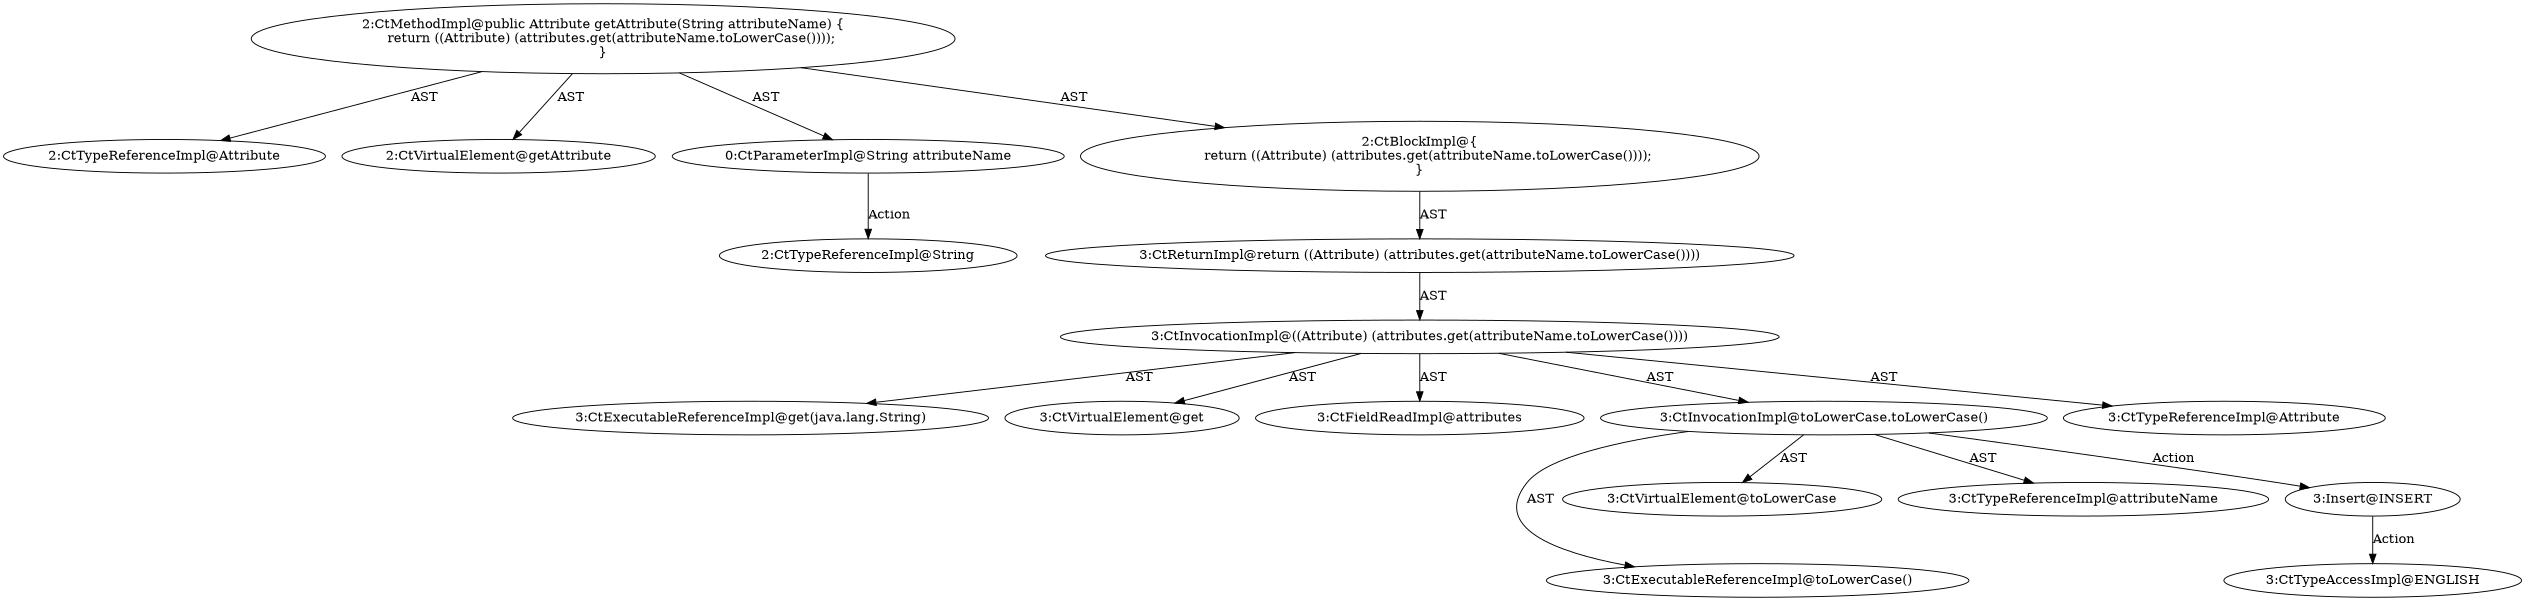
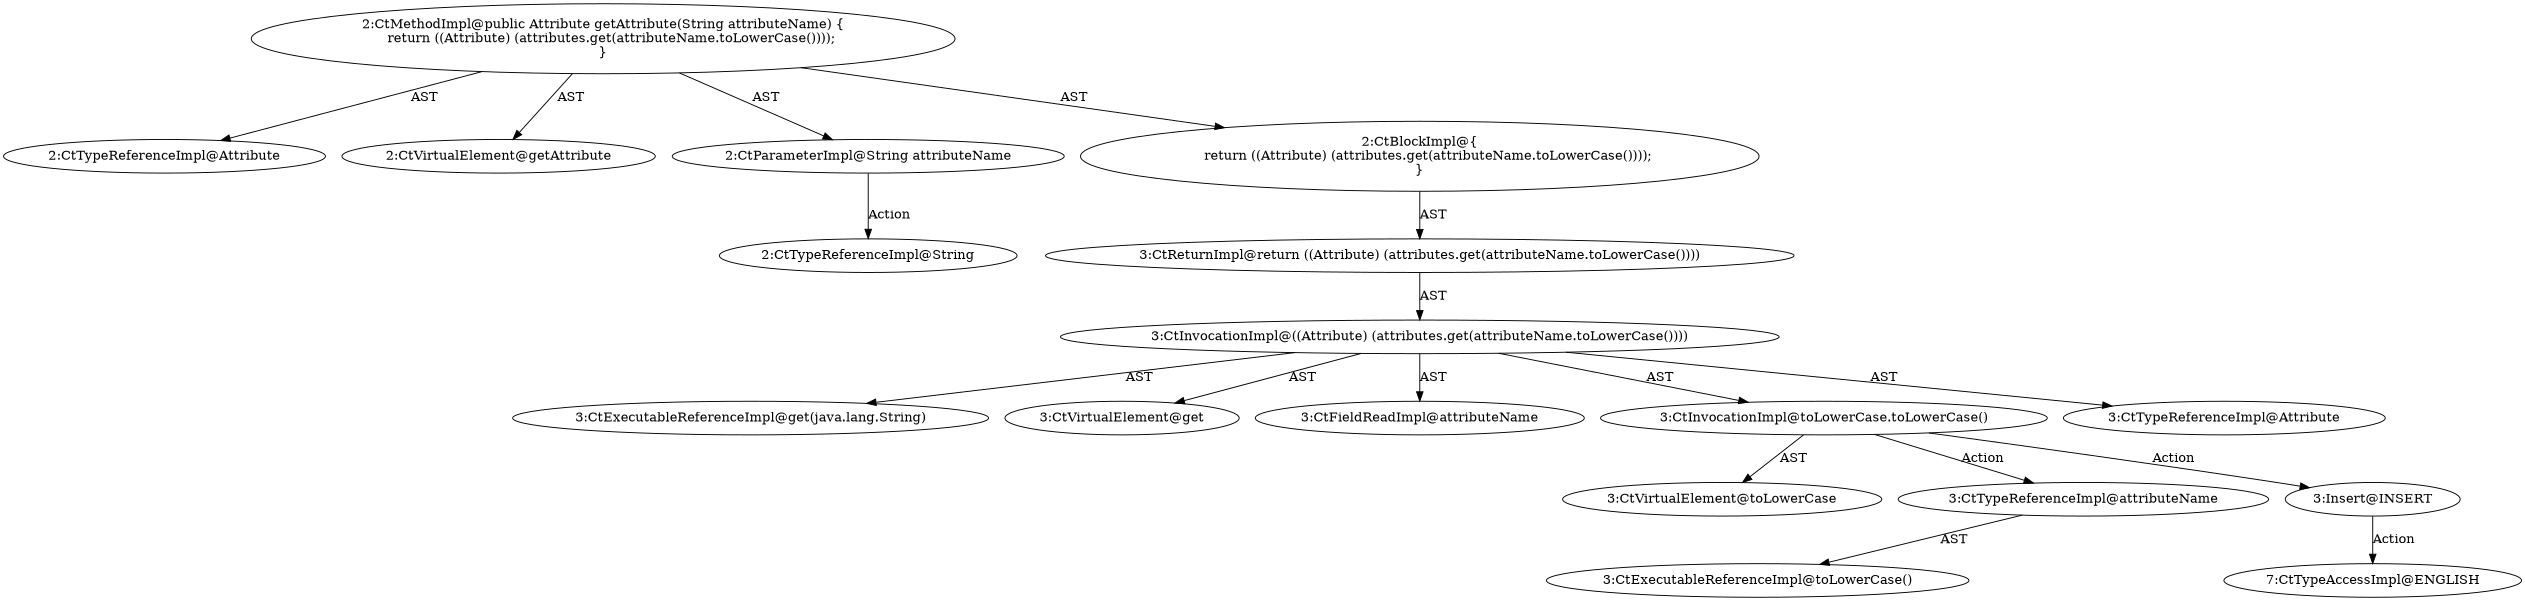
(868, 156) -> (868, 156)
(1420, 418) -> (1420, 418)
(1983, 459) -> (1983, 459)
(1533, 477) -> (1926, 539)
(2373, 580) -> (2373, 580)
